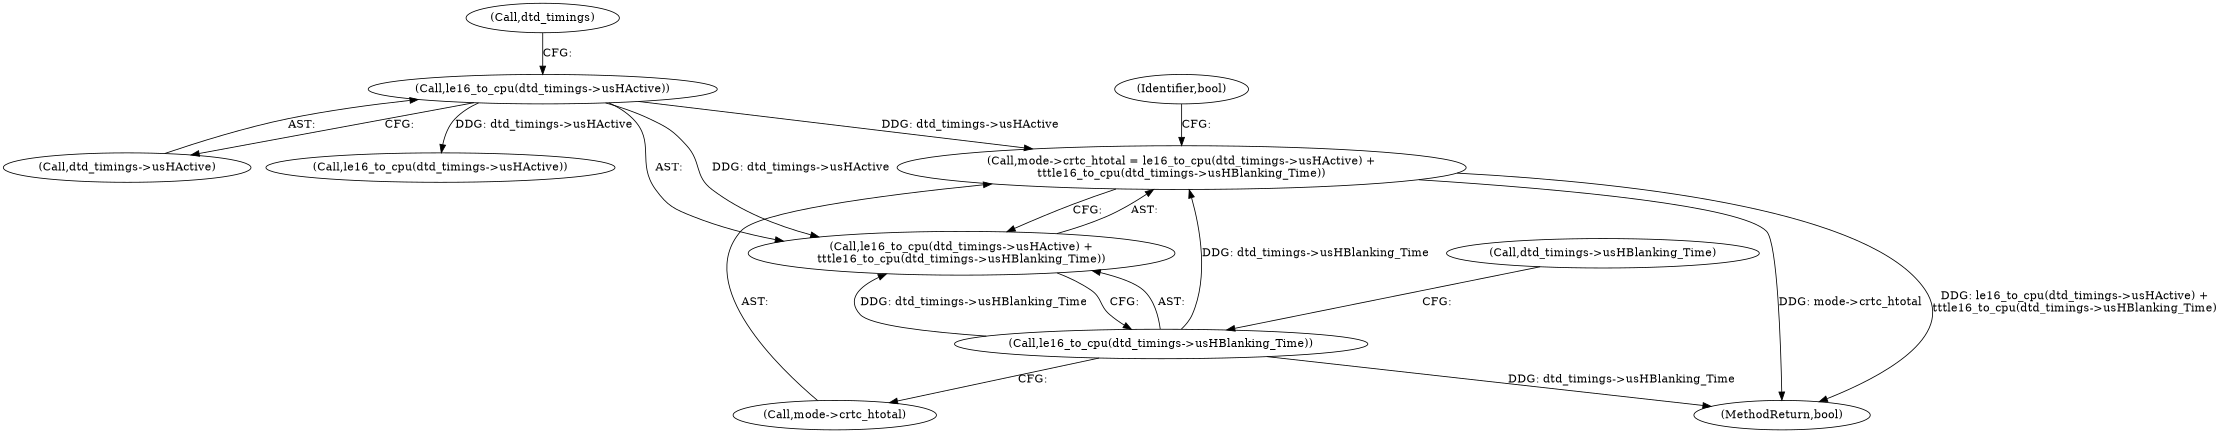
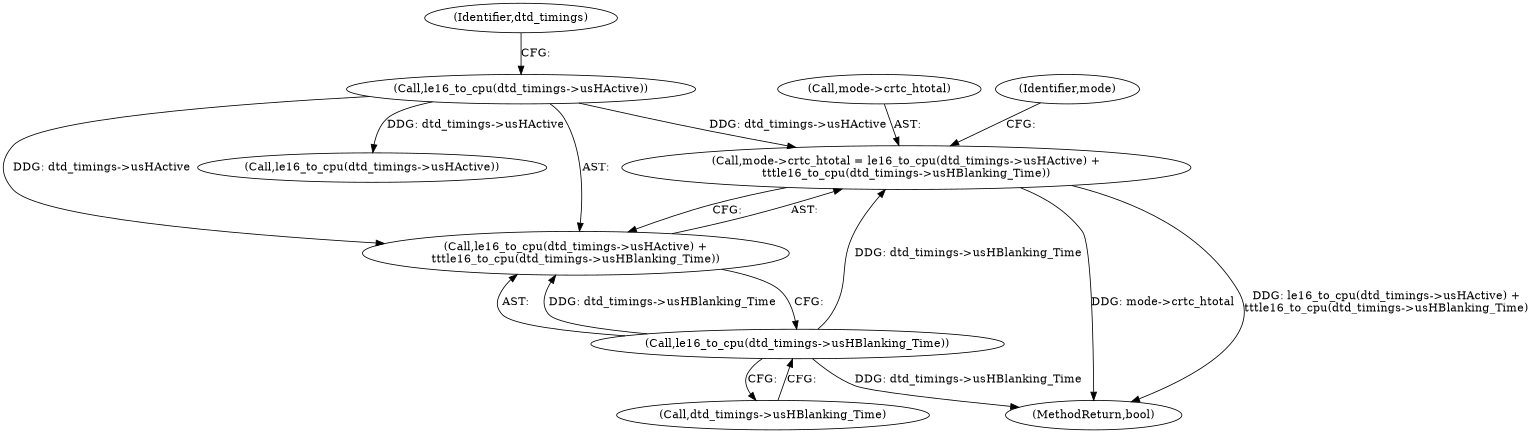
(543, 18) -> (521, 18)
(1182, 89) -> (1068, 89)
(127, 168) -> none
(998, 379) -> (747, 374)
